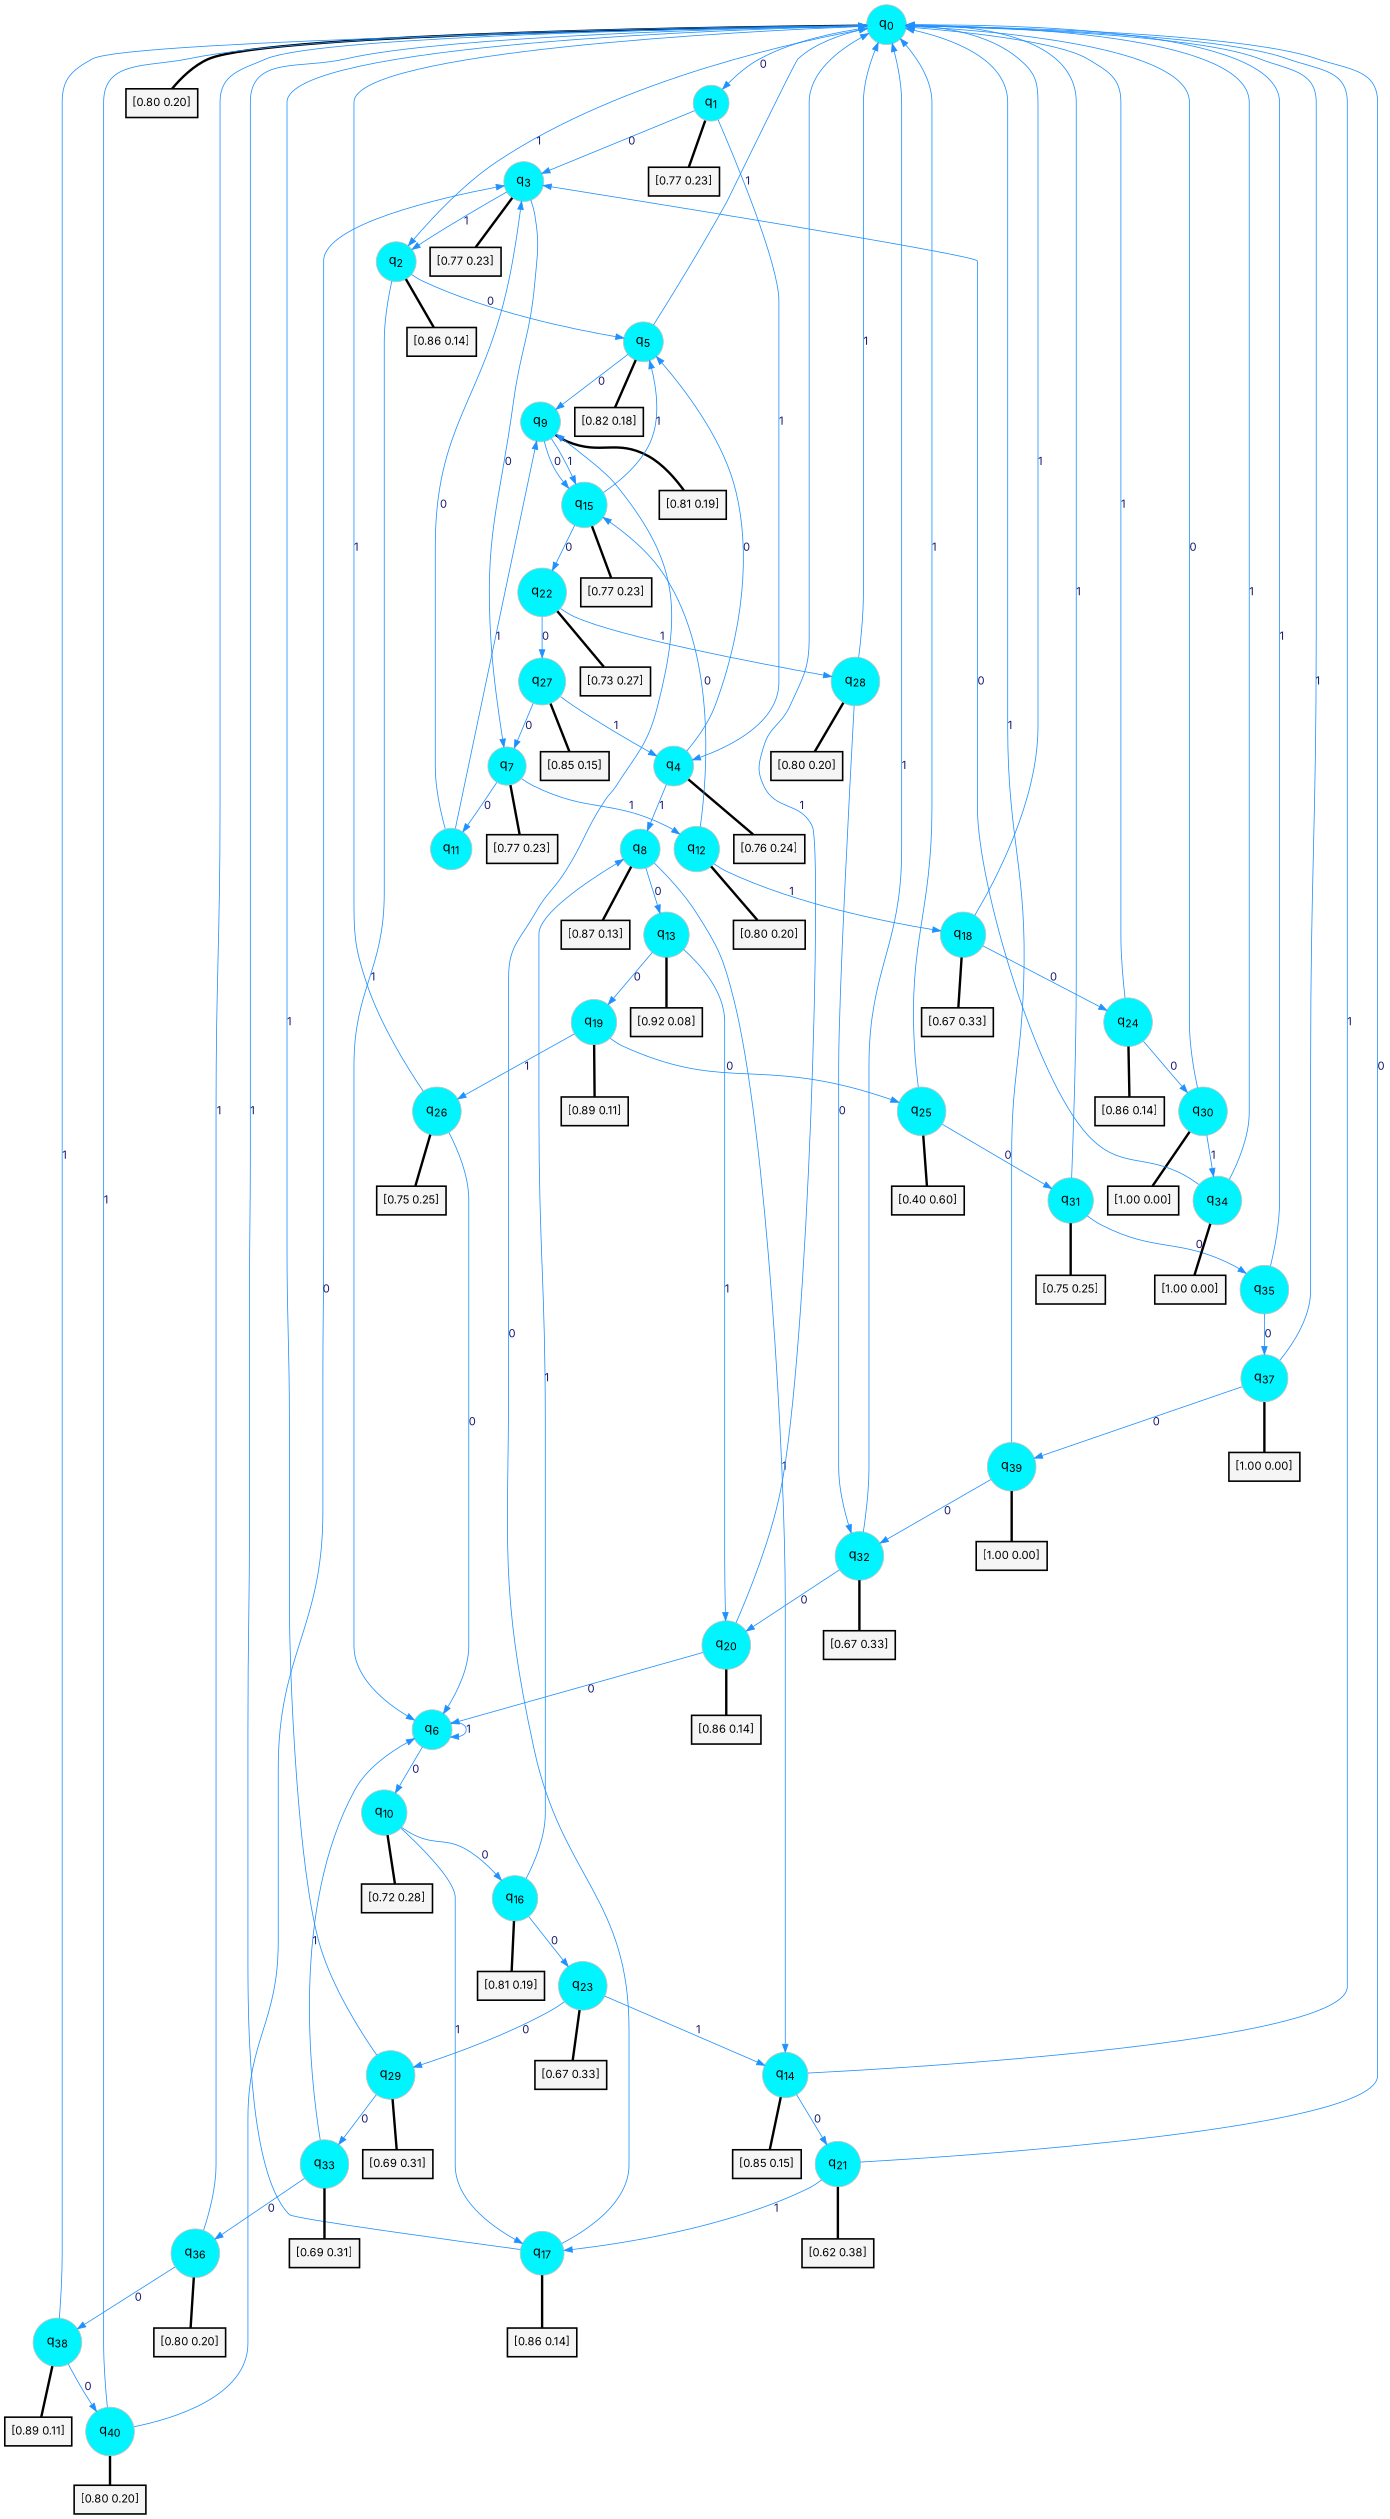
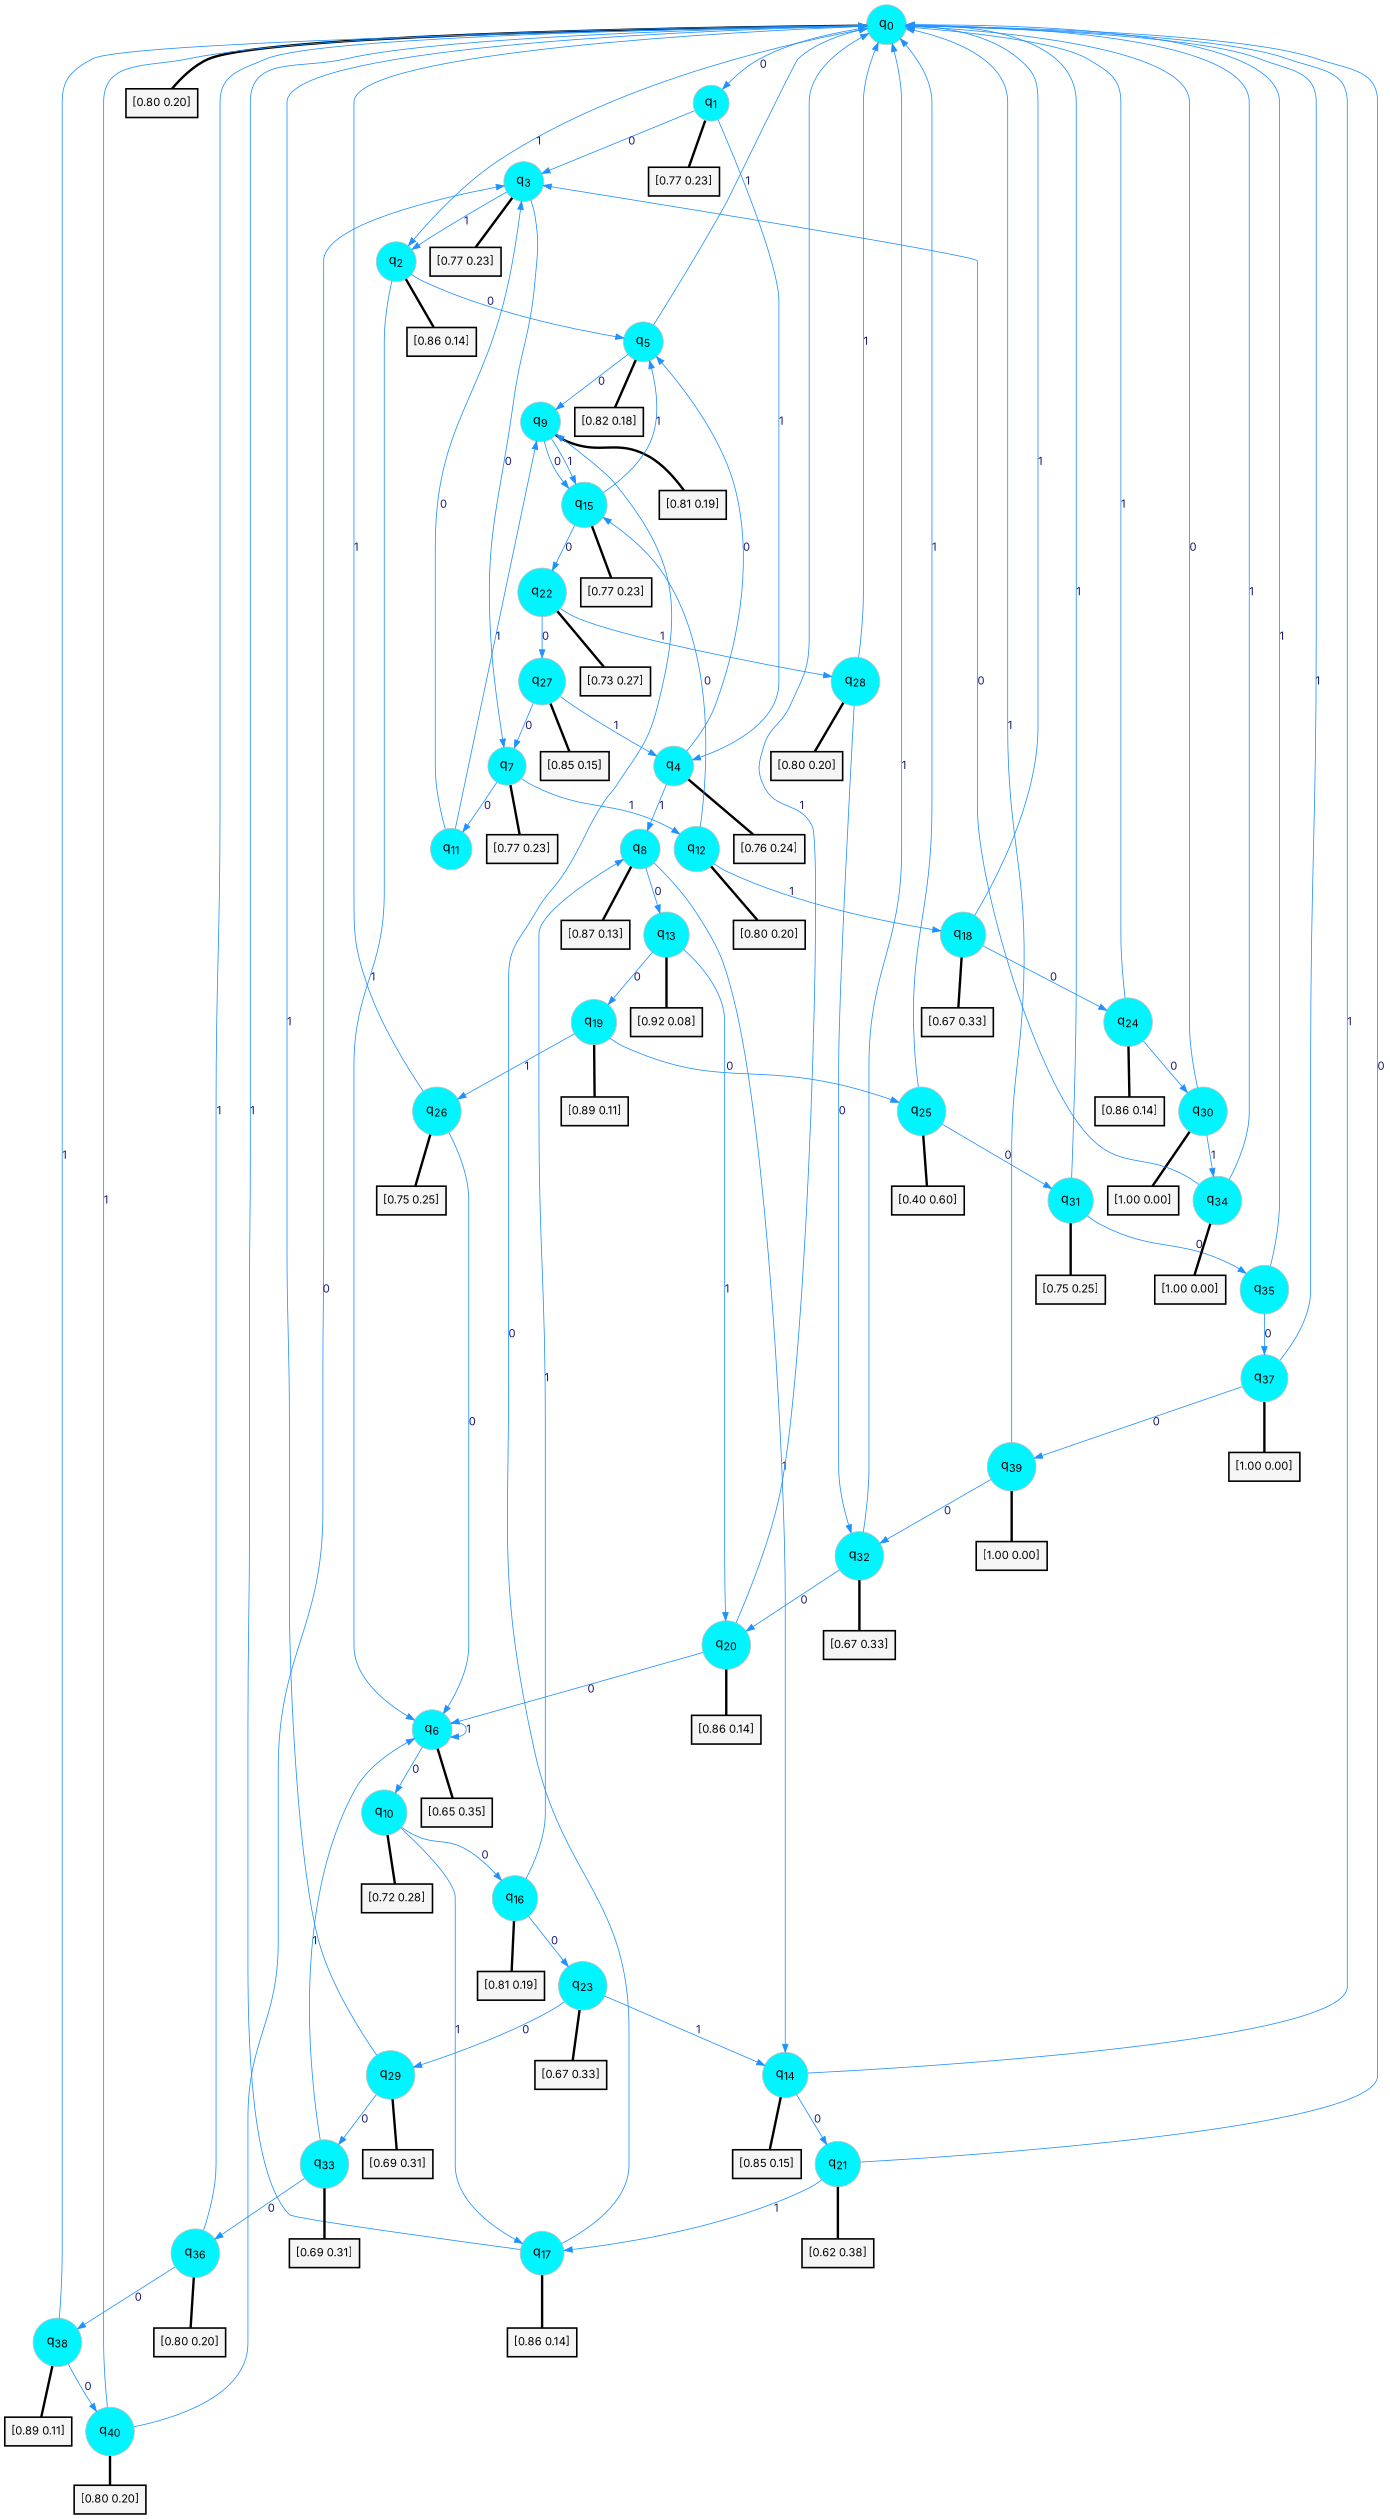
none -> (457, 1813)
